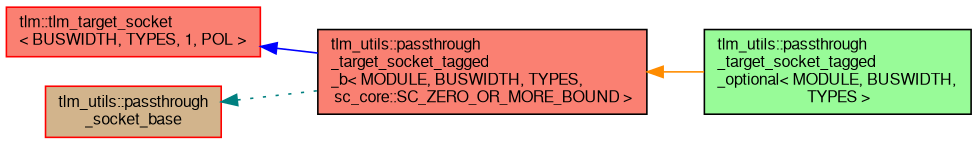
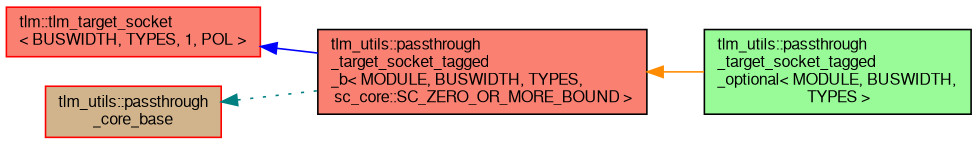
(133, 112) -> (133, 112)
